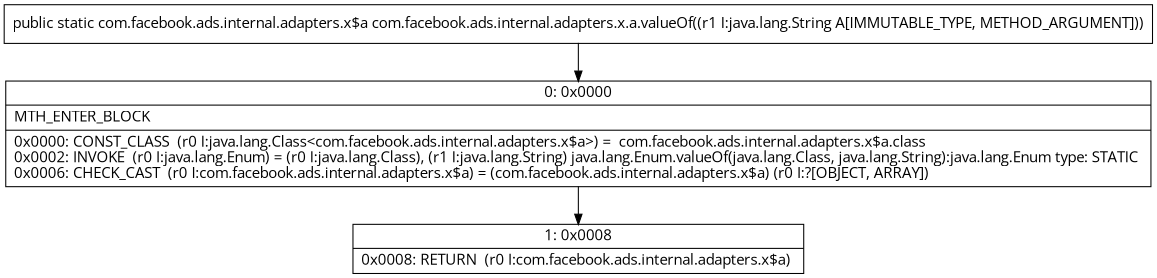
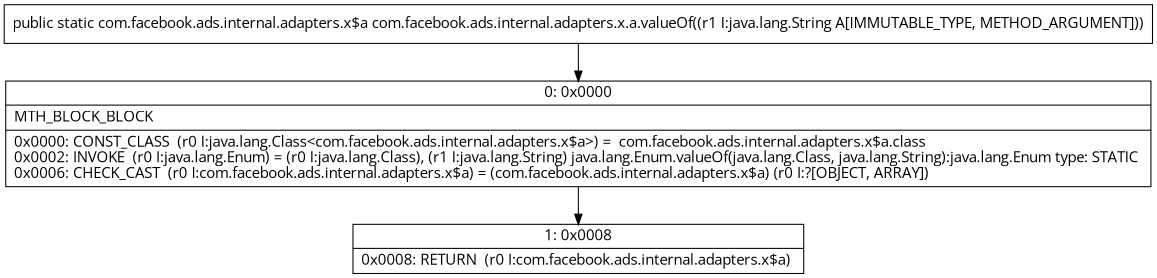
(82, 117) -> (84, 117)
